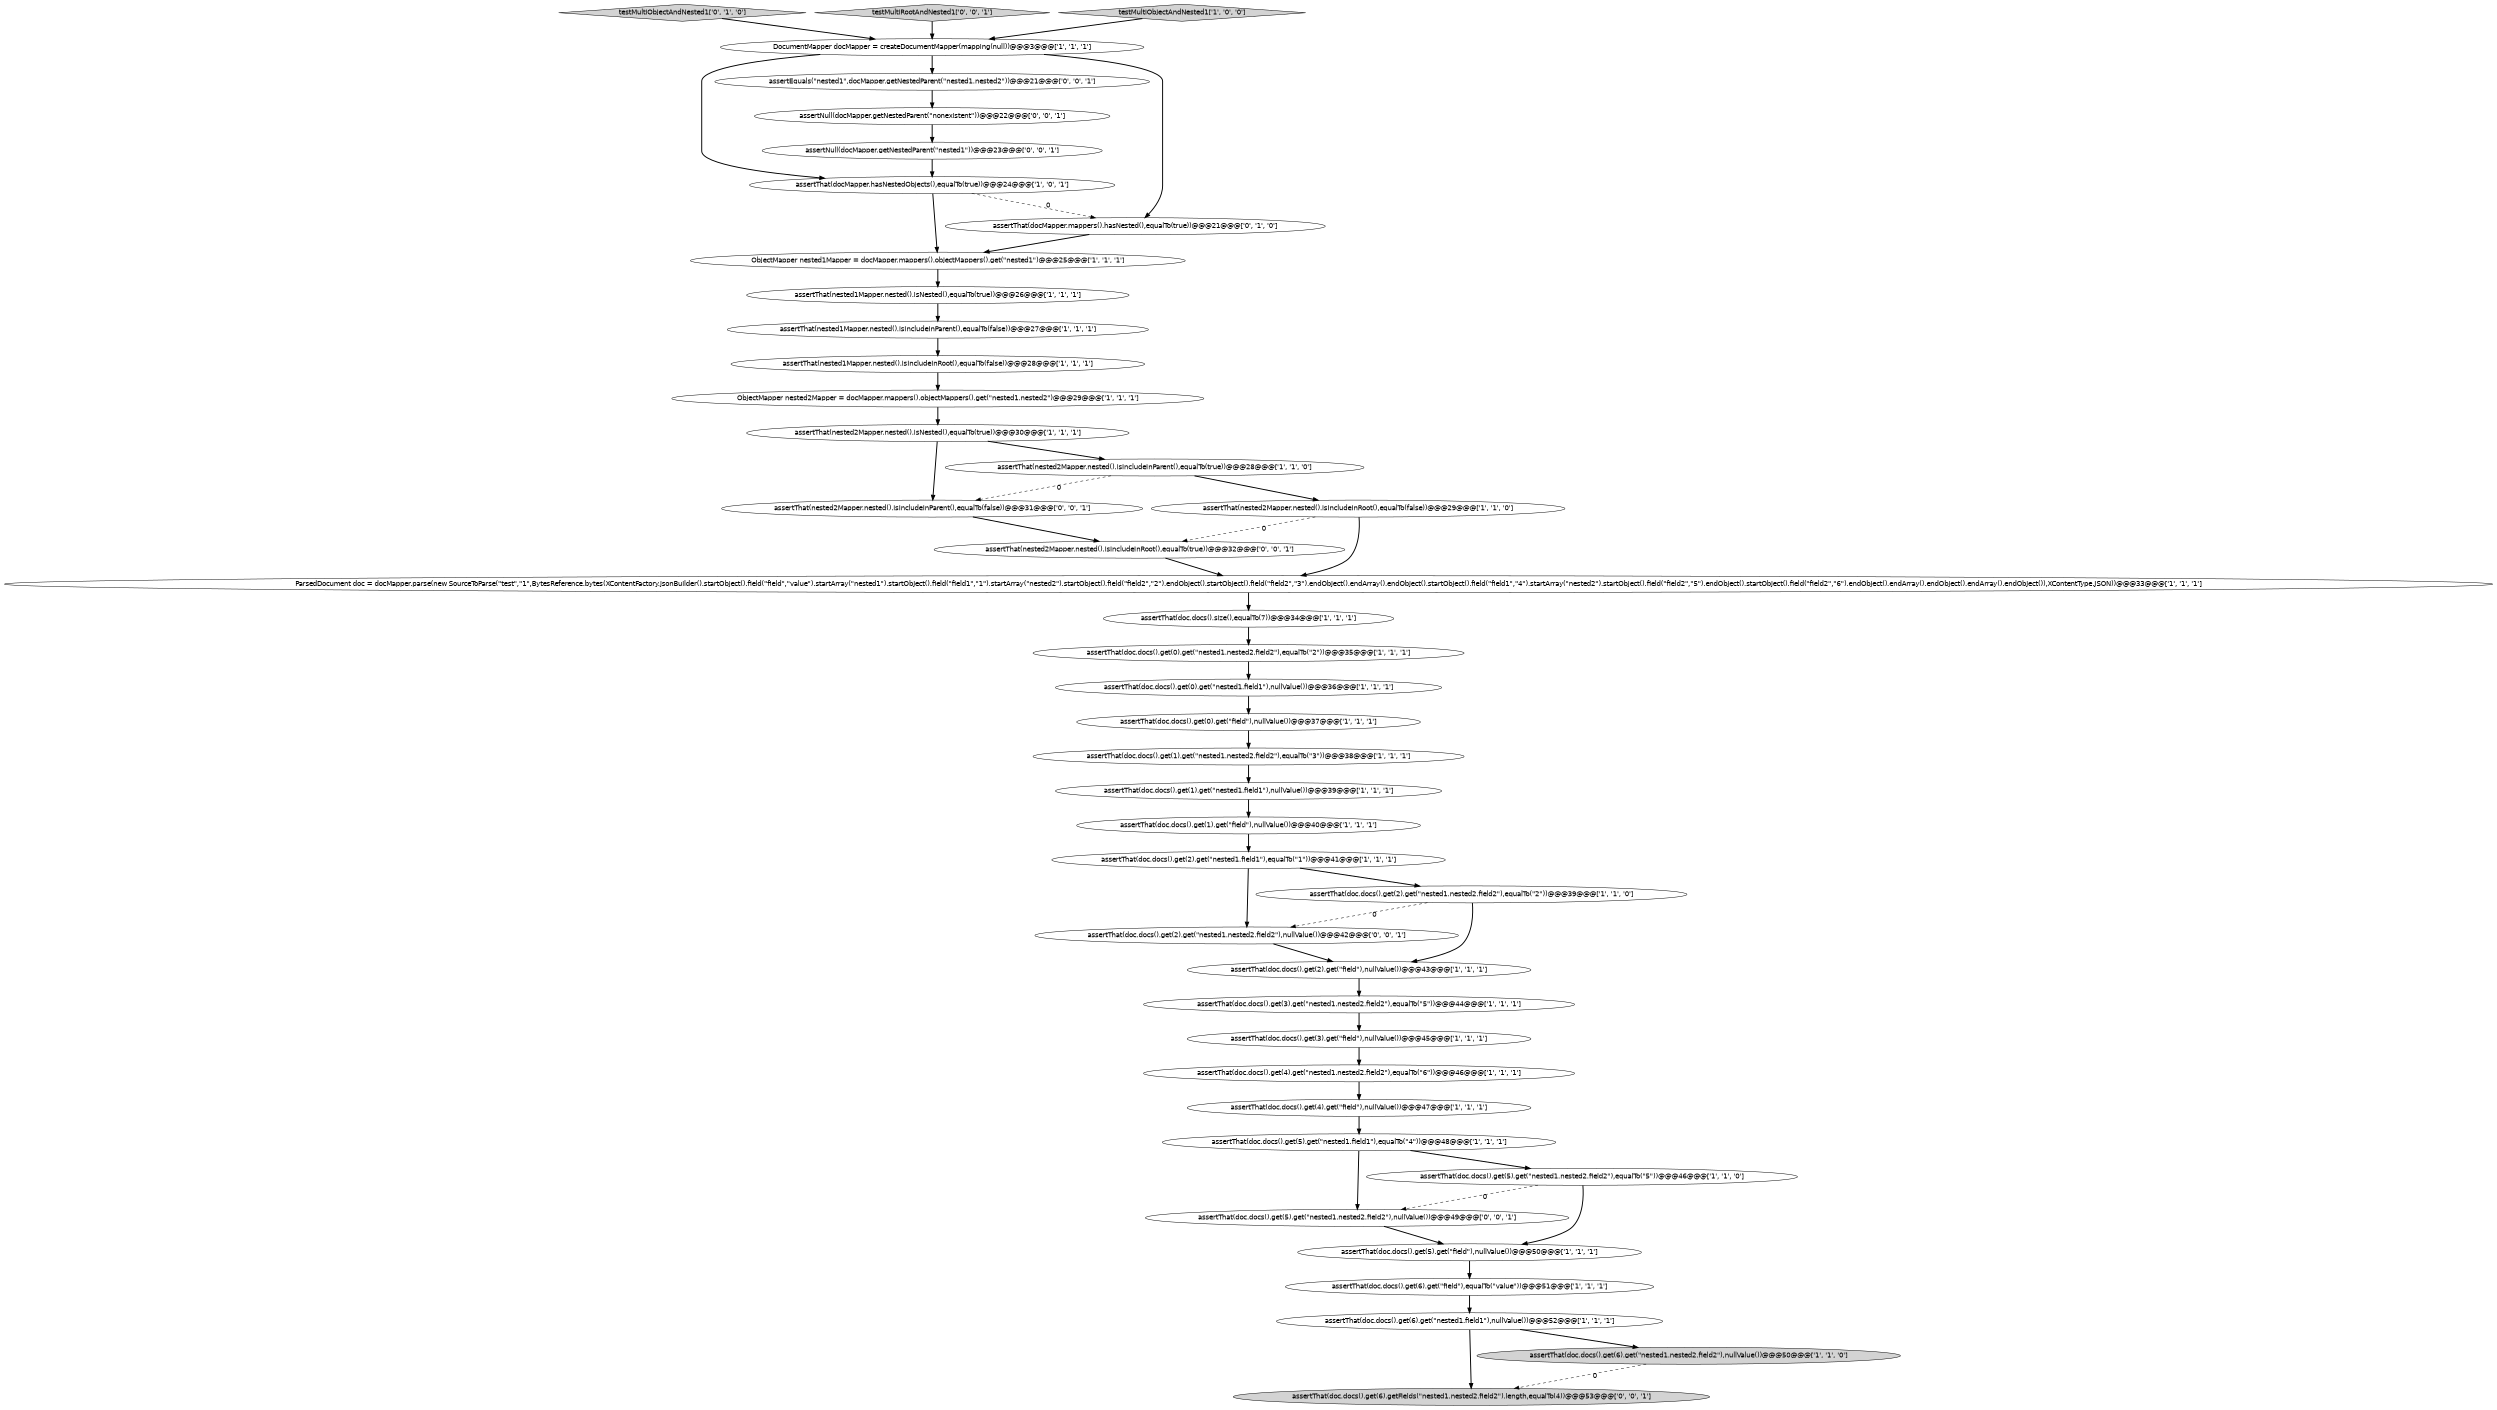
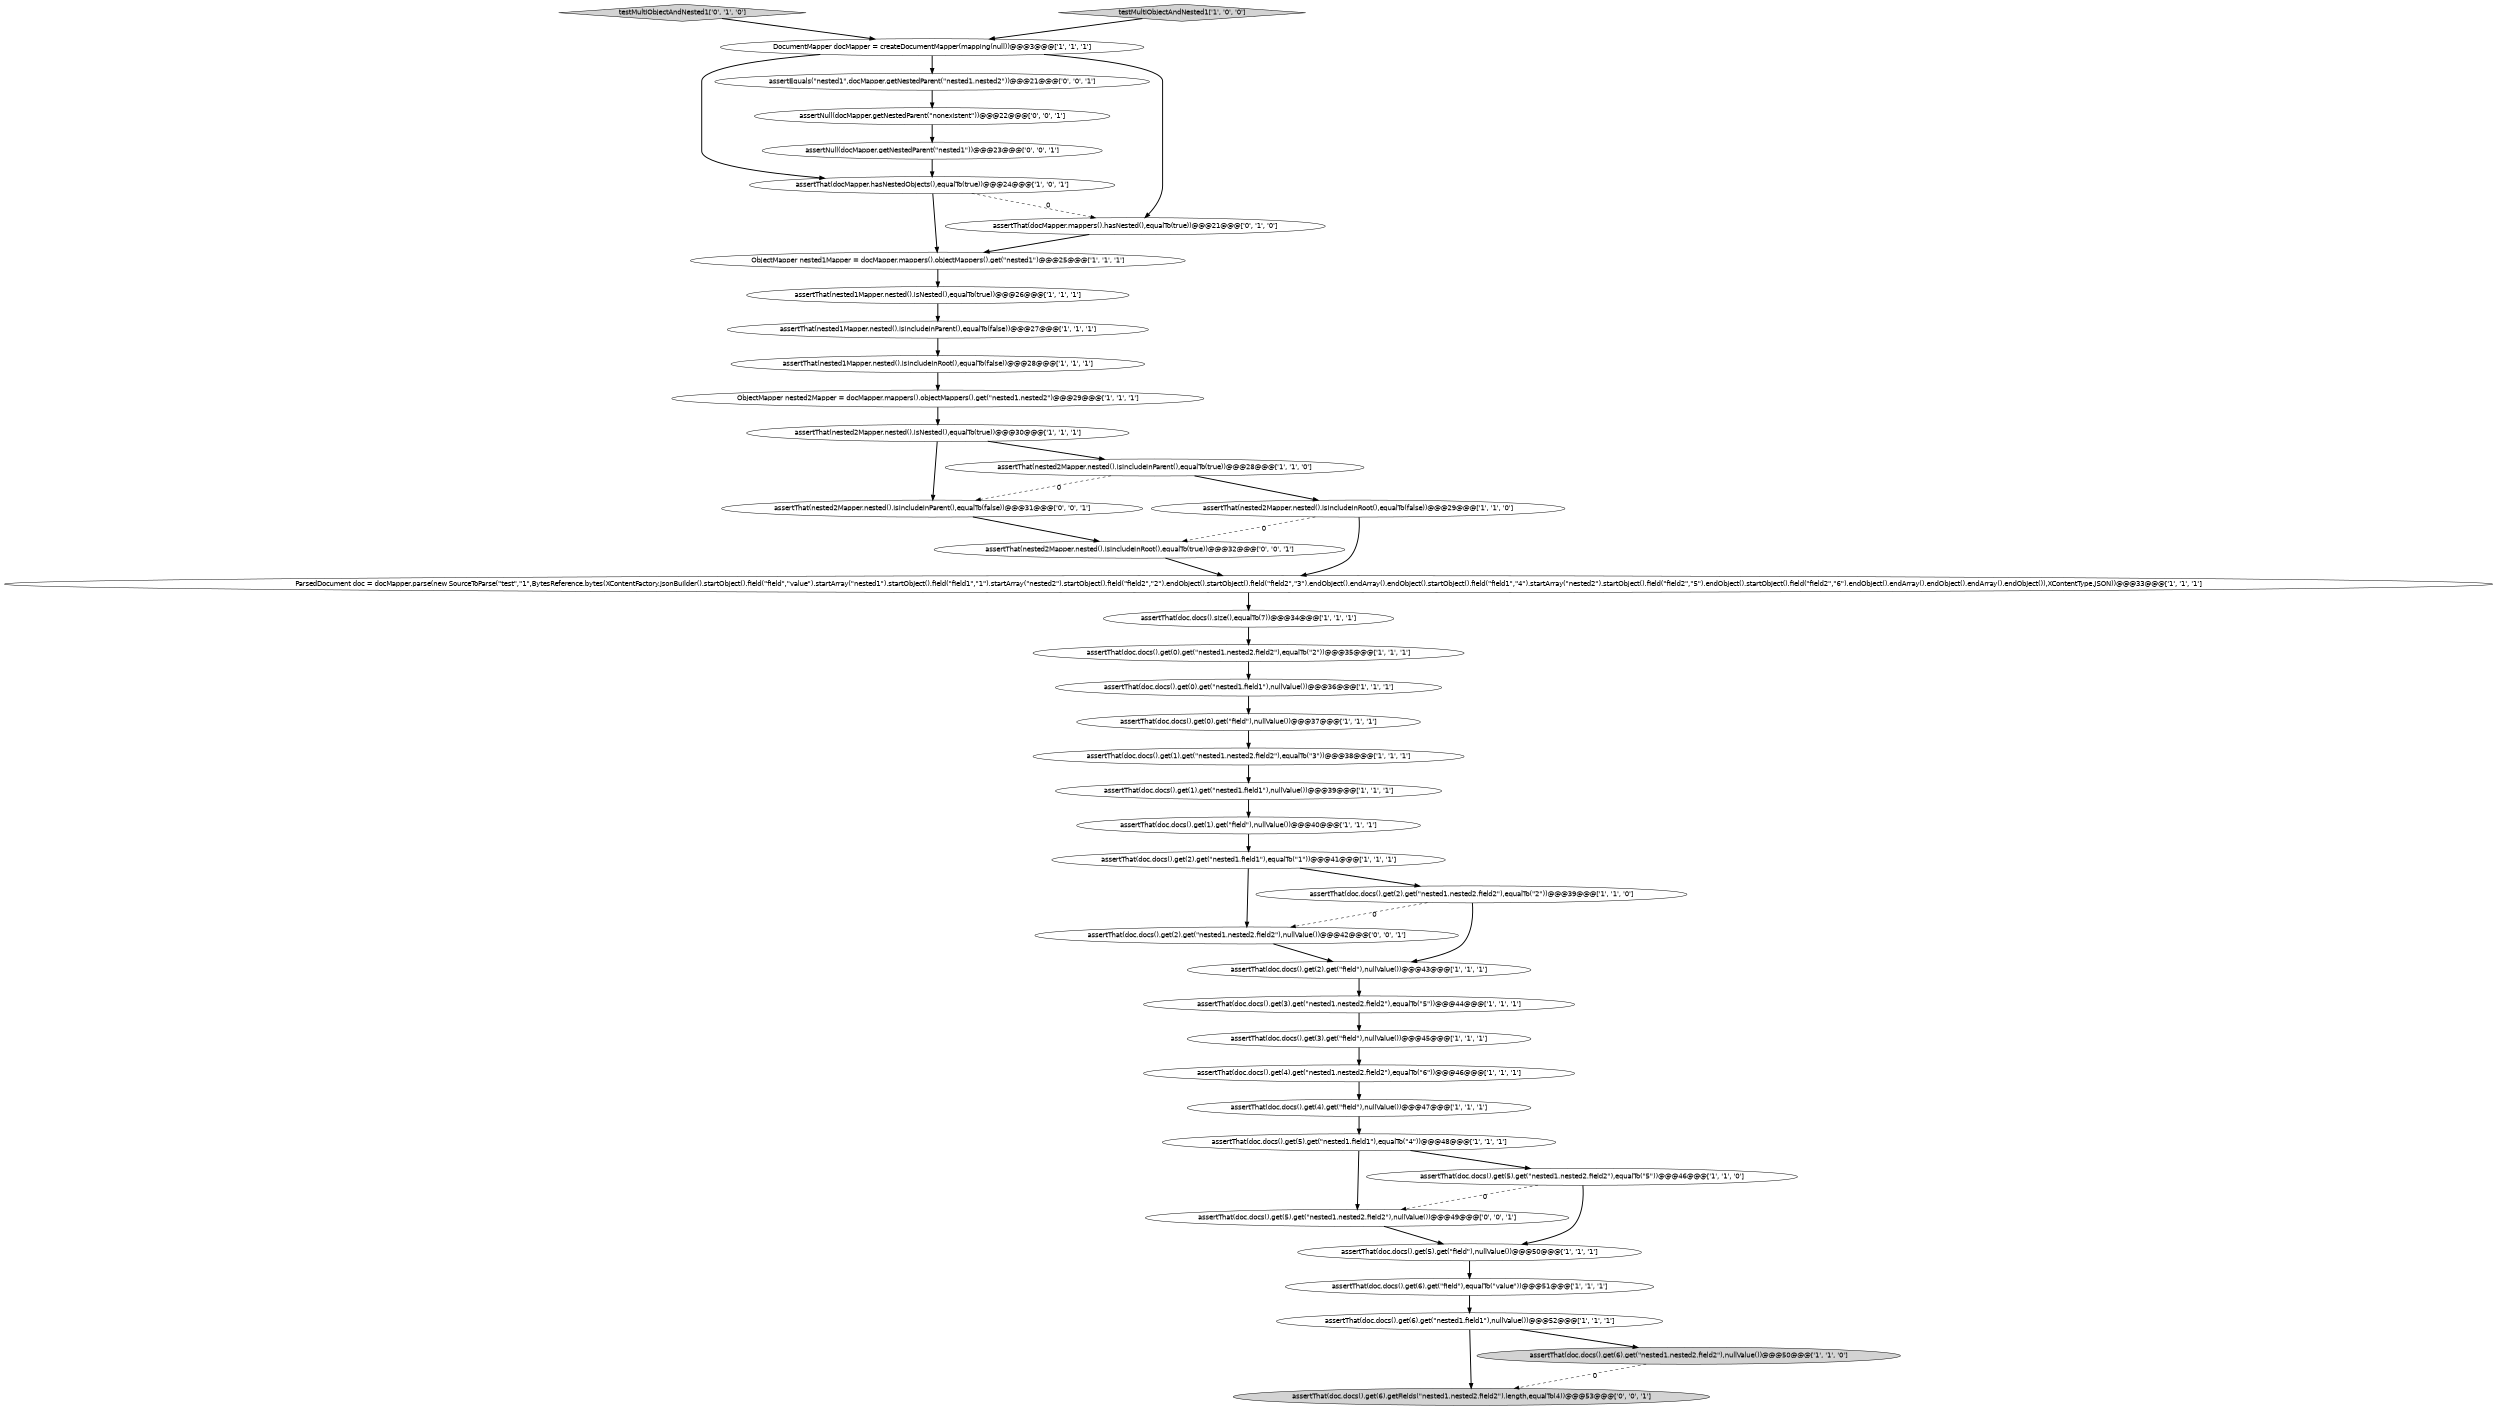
(932, 13) -> none
